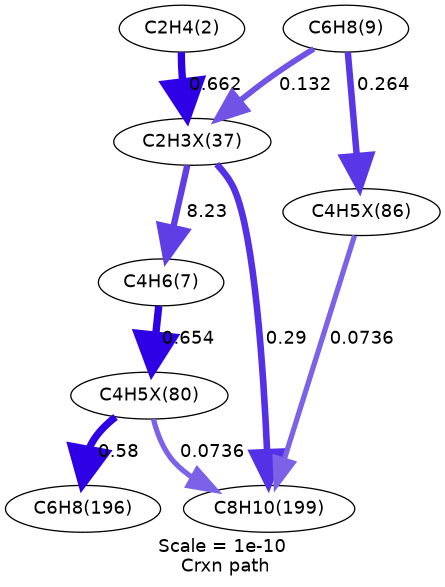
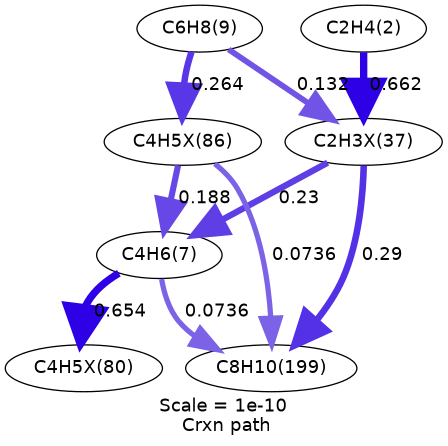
none -> (174, 183)
(205, 212) -> (297, 198)
(167, 452) -> (172, 311)
(83, 509) -> none
